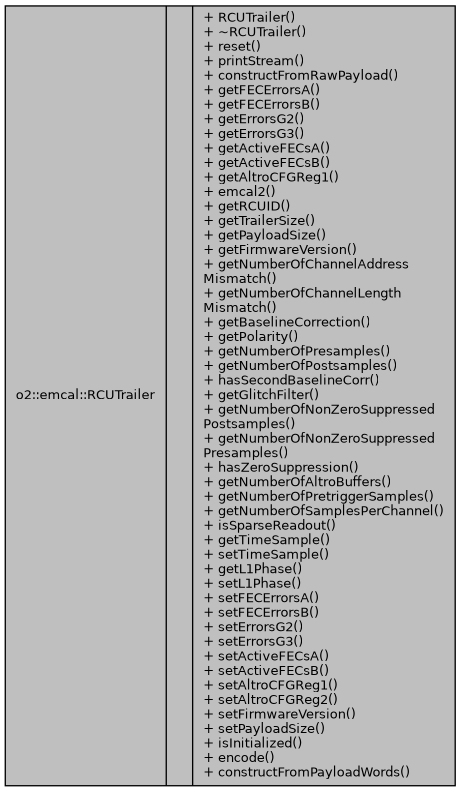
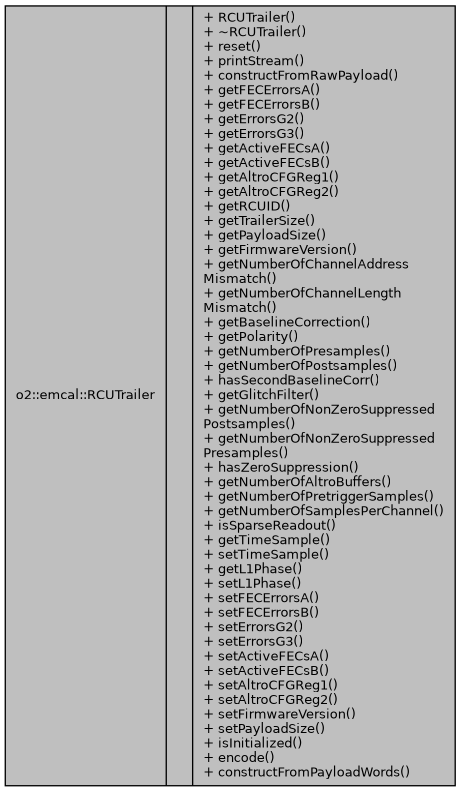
(239, 192) -> (271, 192)
